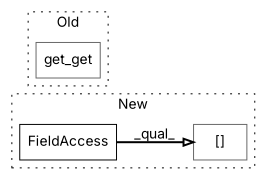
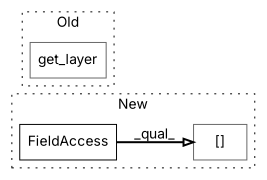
(68, 60) -> (68, 60)
